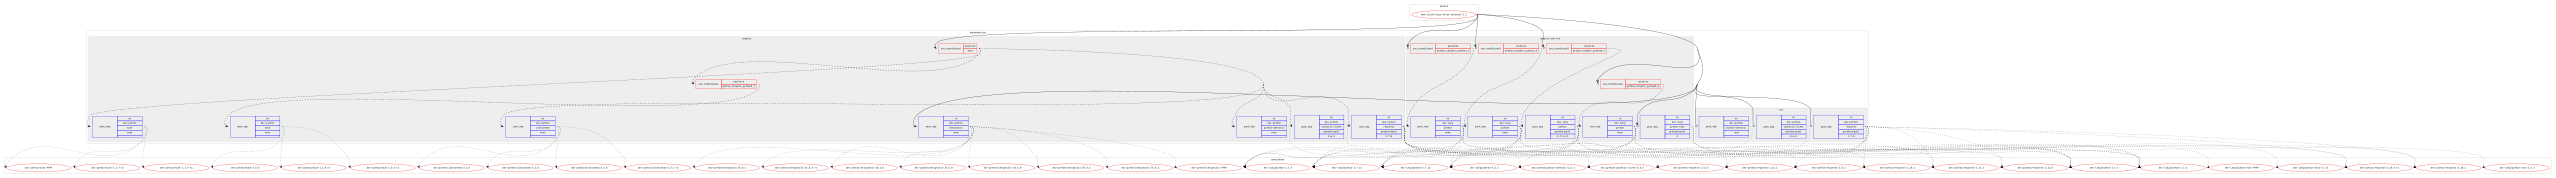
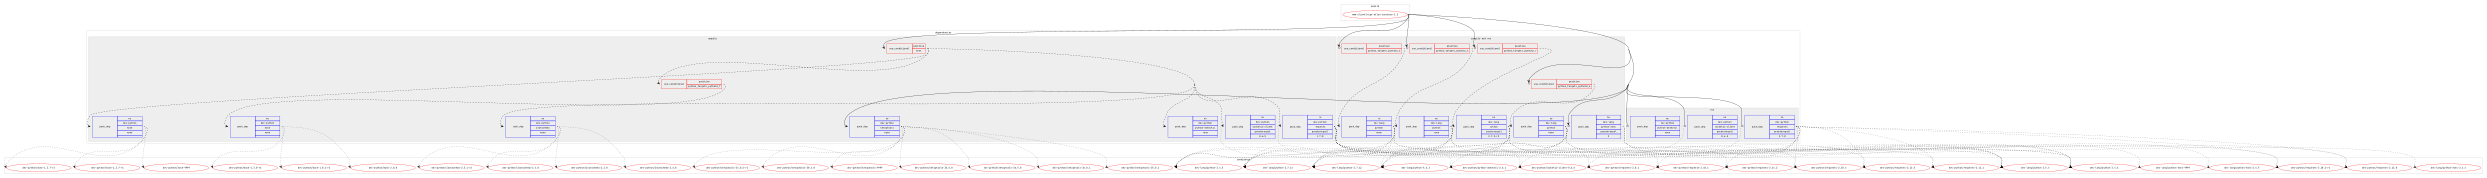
(1071, 168) -> none
